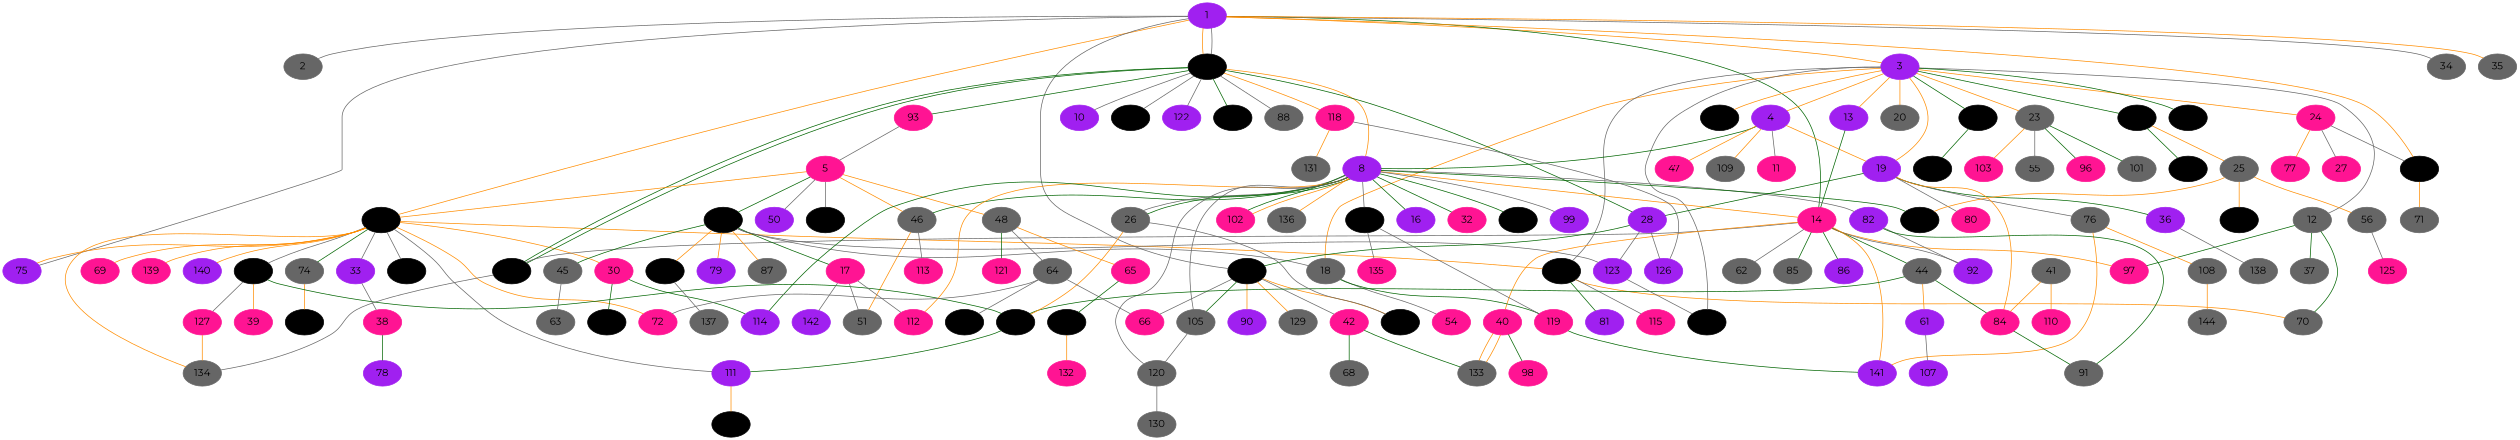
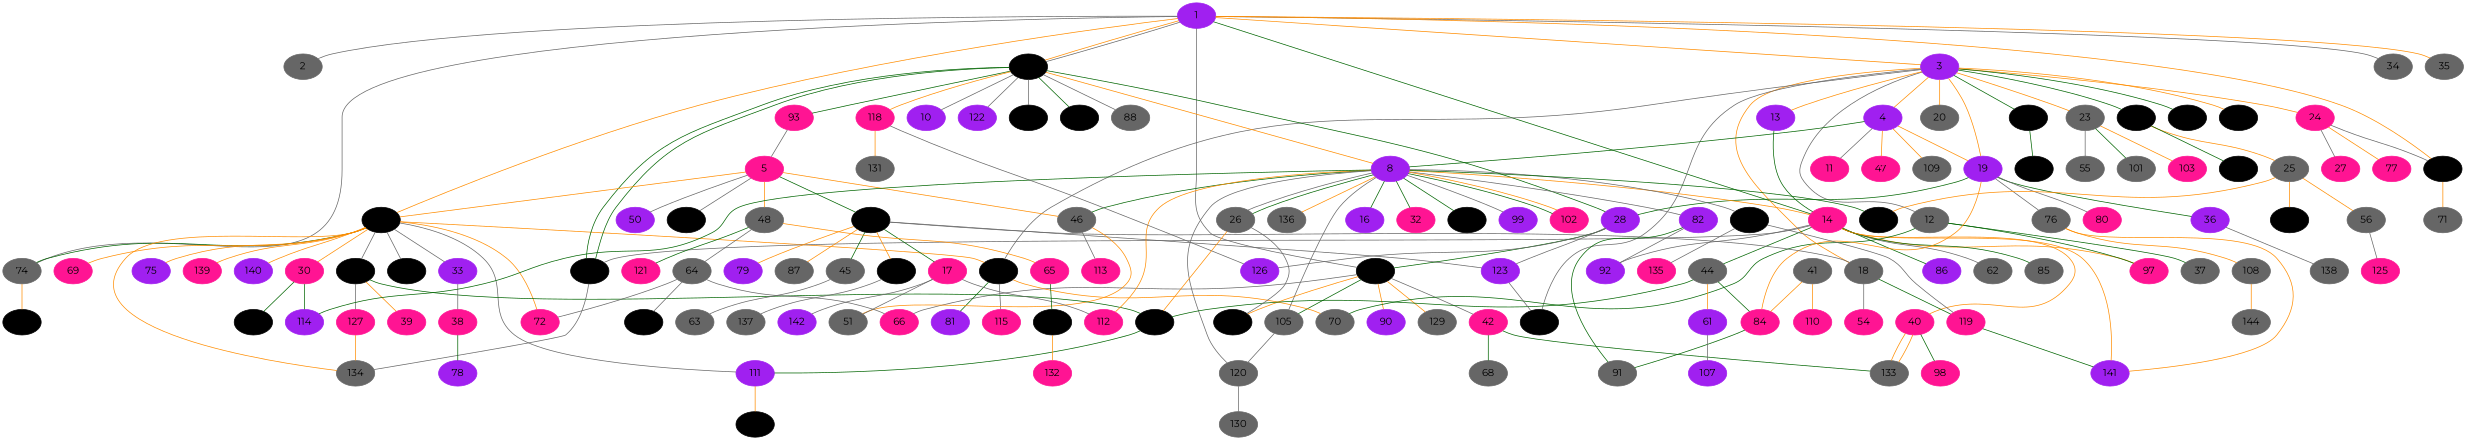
(572, 47) -> (549, 51)
(2086, 169) -> none
